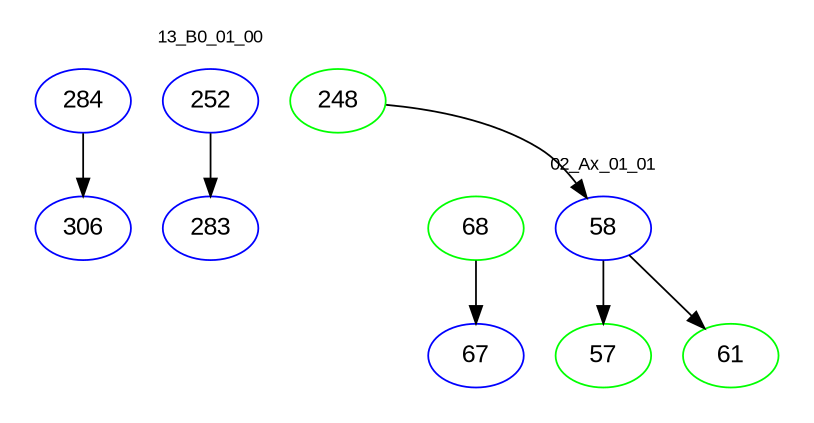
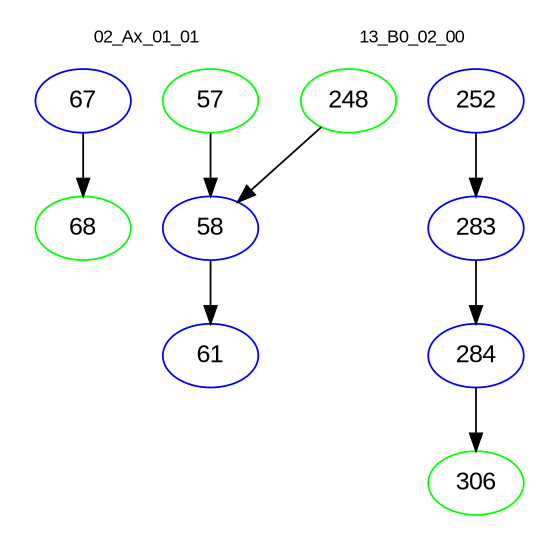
(211, 38) -> (412, 38)
(83, 228) -> (476, 483)
none -> (476, 283)
(476, 283) -> (83, 156)
(603, 283) -> (211, 156)
(731, 356) -> (211, 356)
